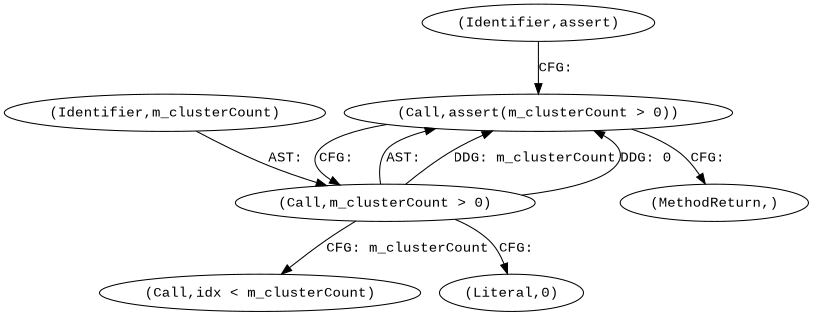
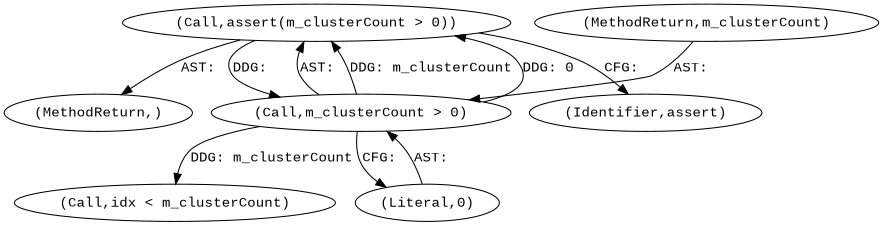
(538, 63) -> (554, 51)
(165, 113) -> (707, 23)
(341, 158) -> (255, 68)
(712, 158) -> (203, 68)
none -> (412, 159)
(408, 248) -> (272, 158)
